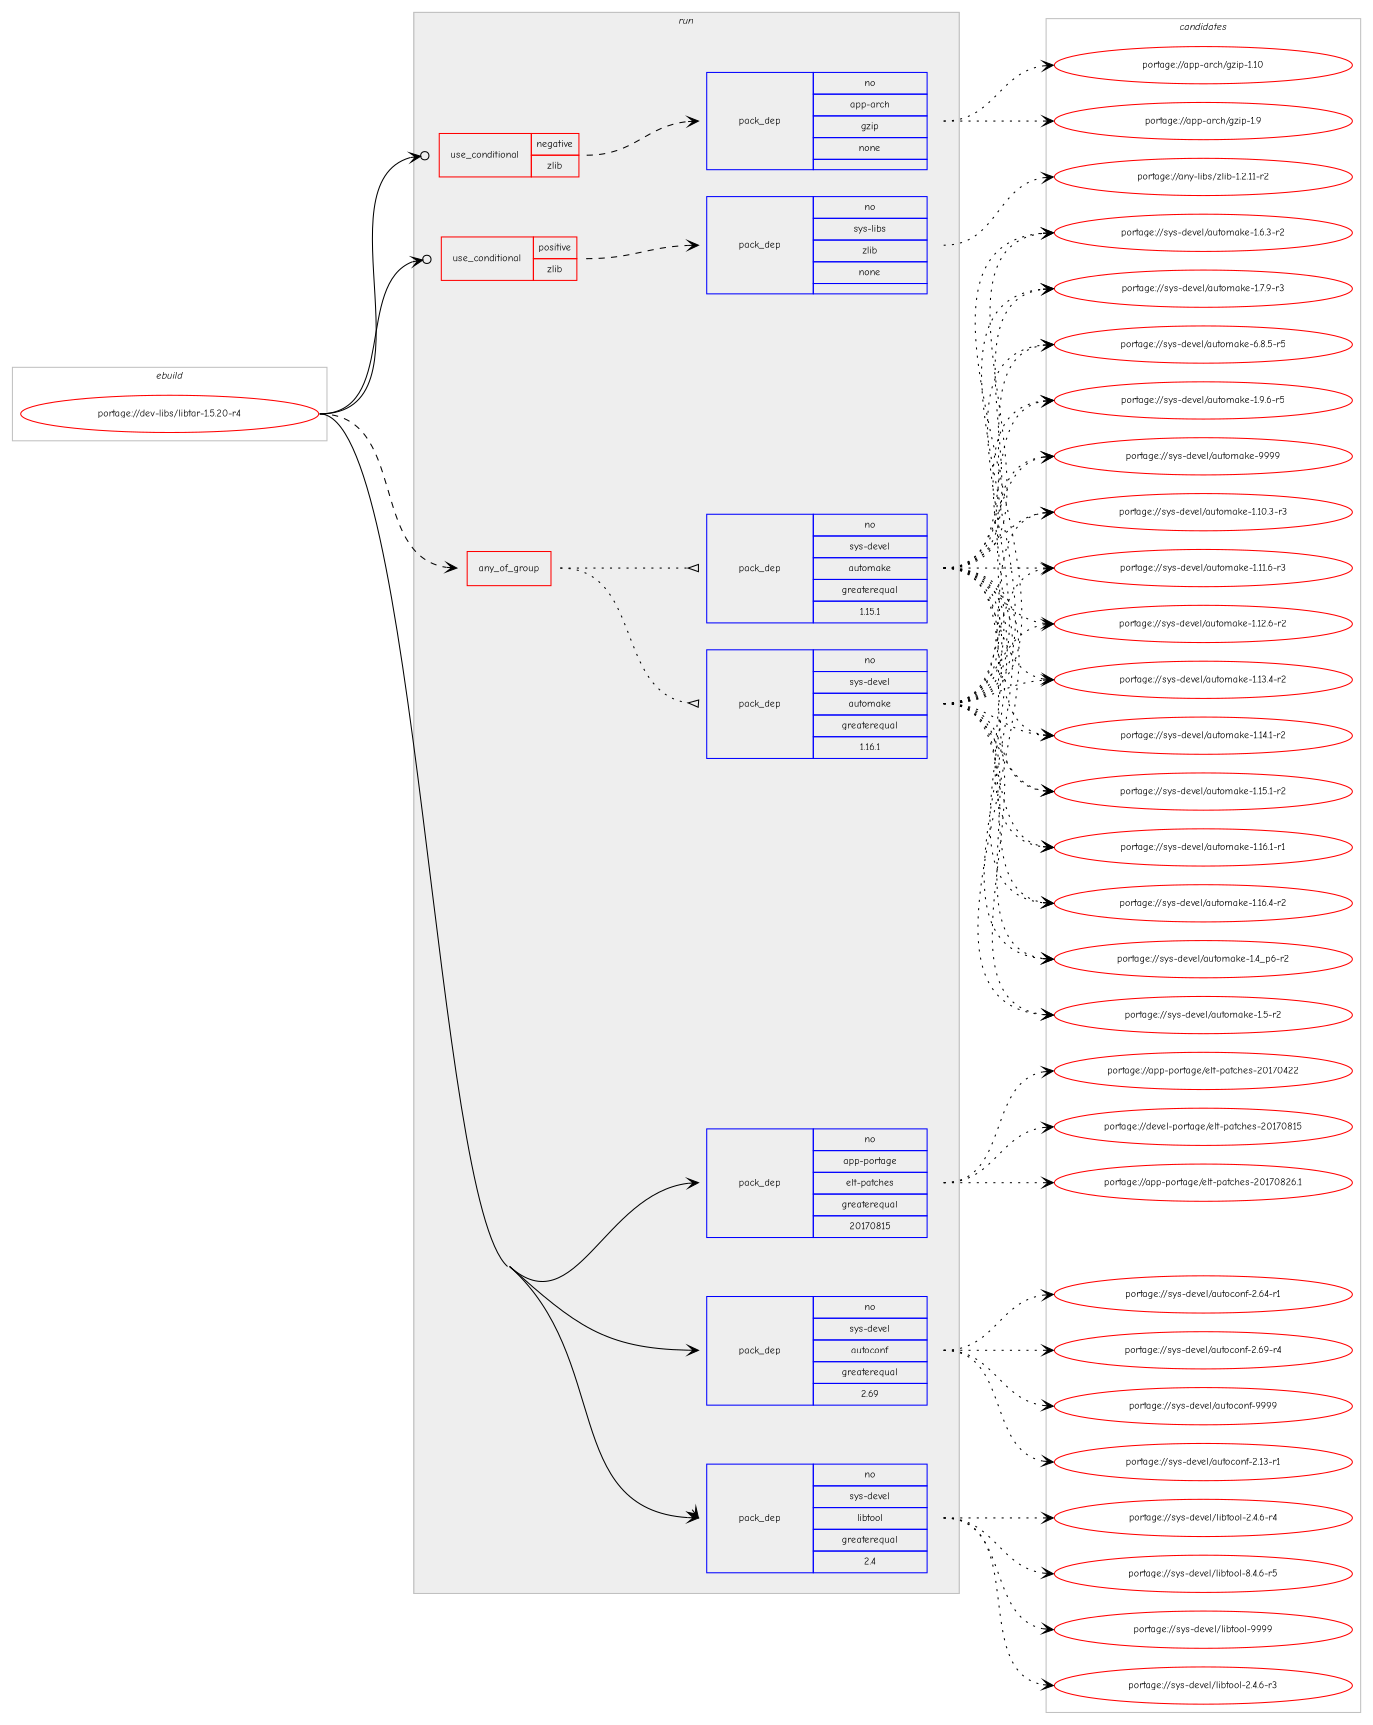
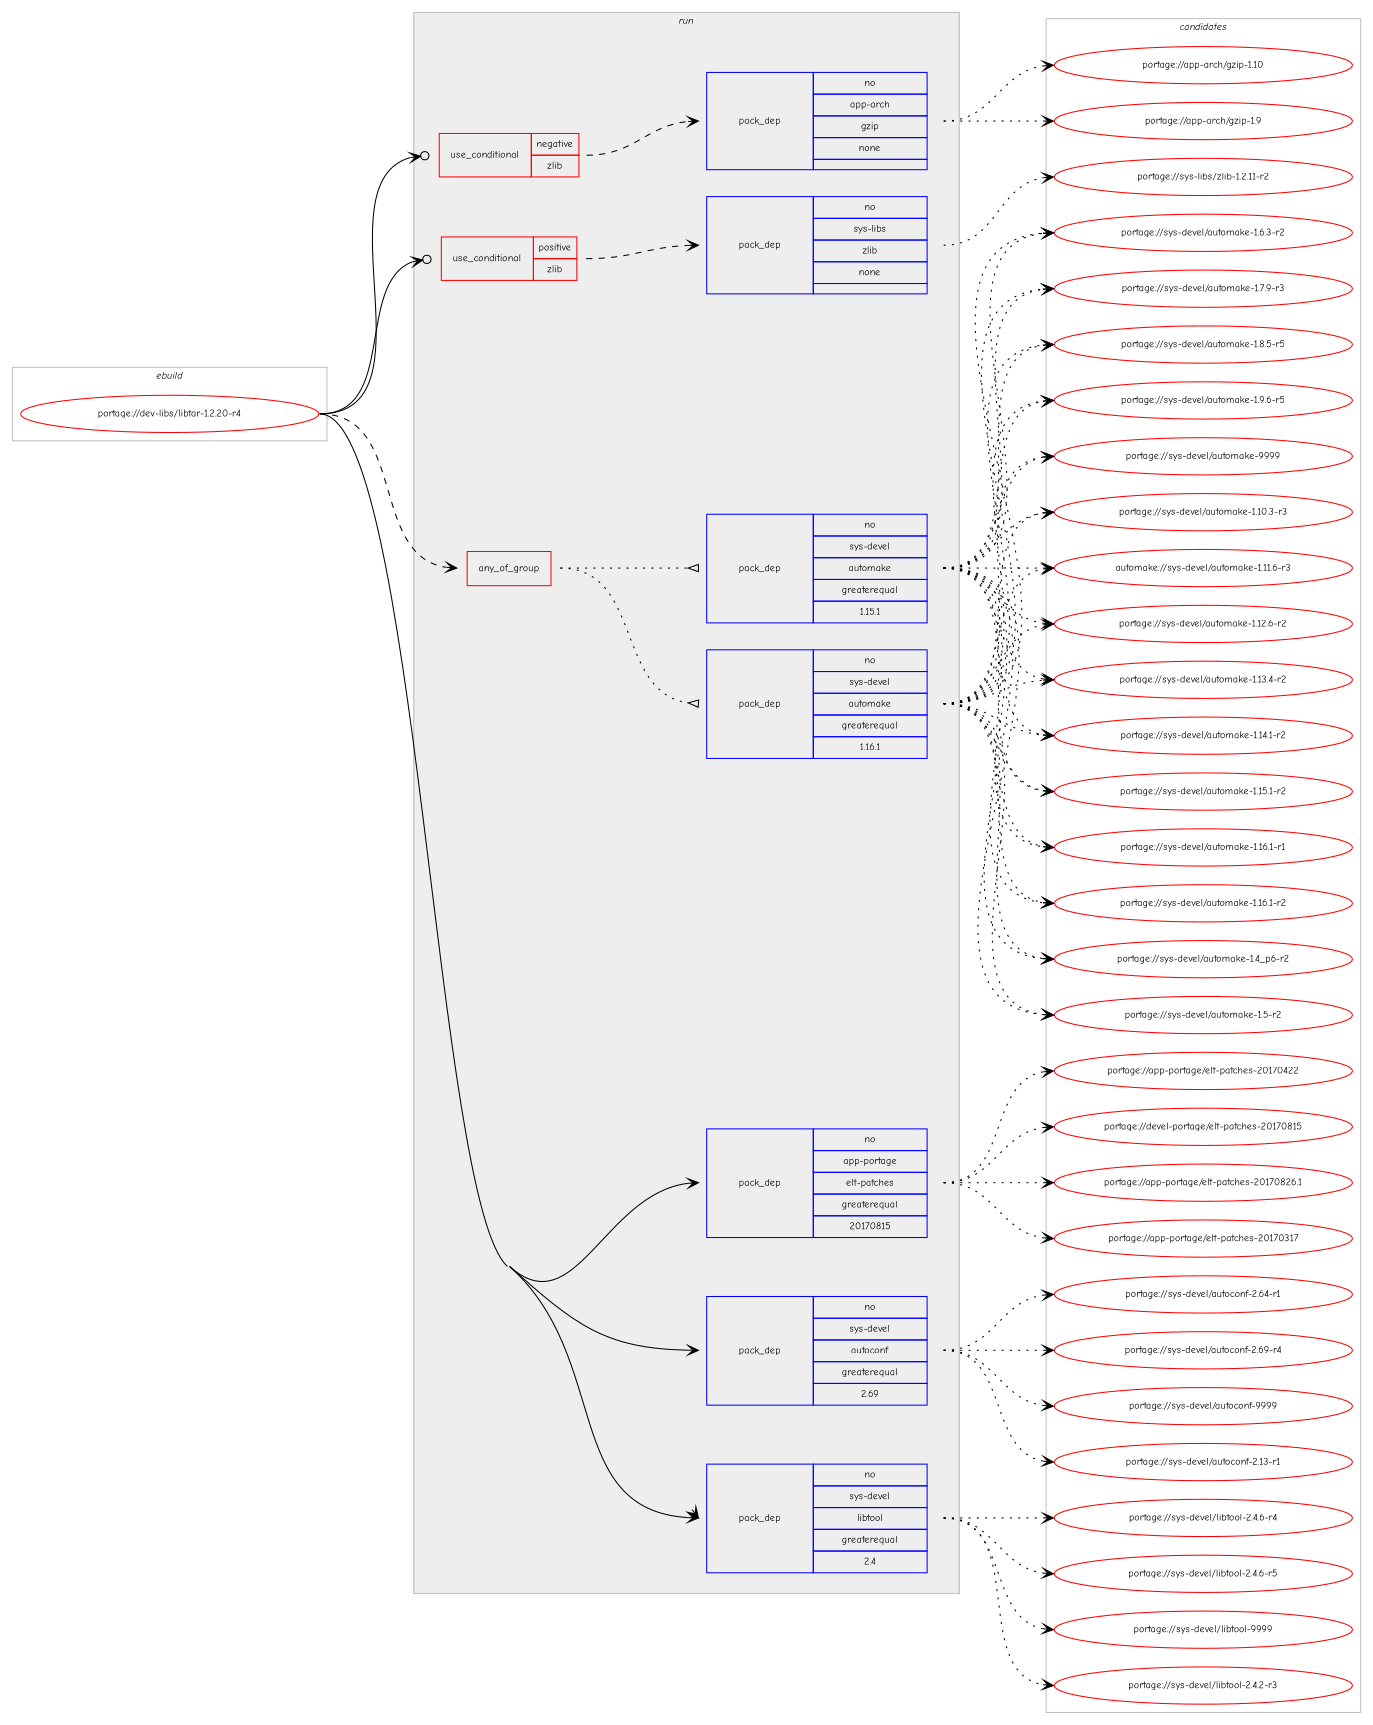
(1203, 177) -> (1203, 177)
(1203, 345) -> (1203, 345)
(170, 414) -> (170, 414)
(1203, 568) -> (1203, 568)
(1203, 903) -> (1203, 903)
none -> (1203, 1239)
(1203, 1574) -> (1203, 1574)
(1203, 1686) -> (1203, 1686)
